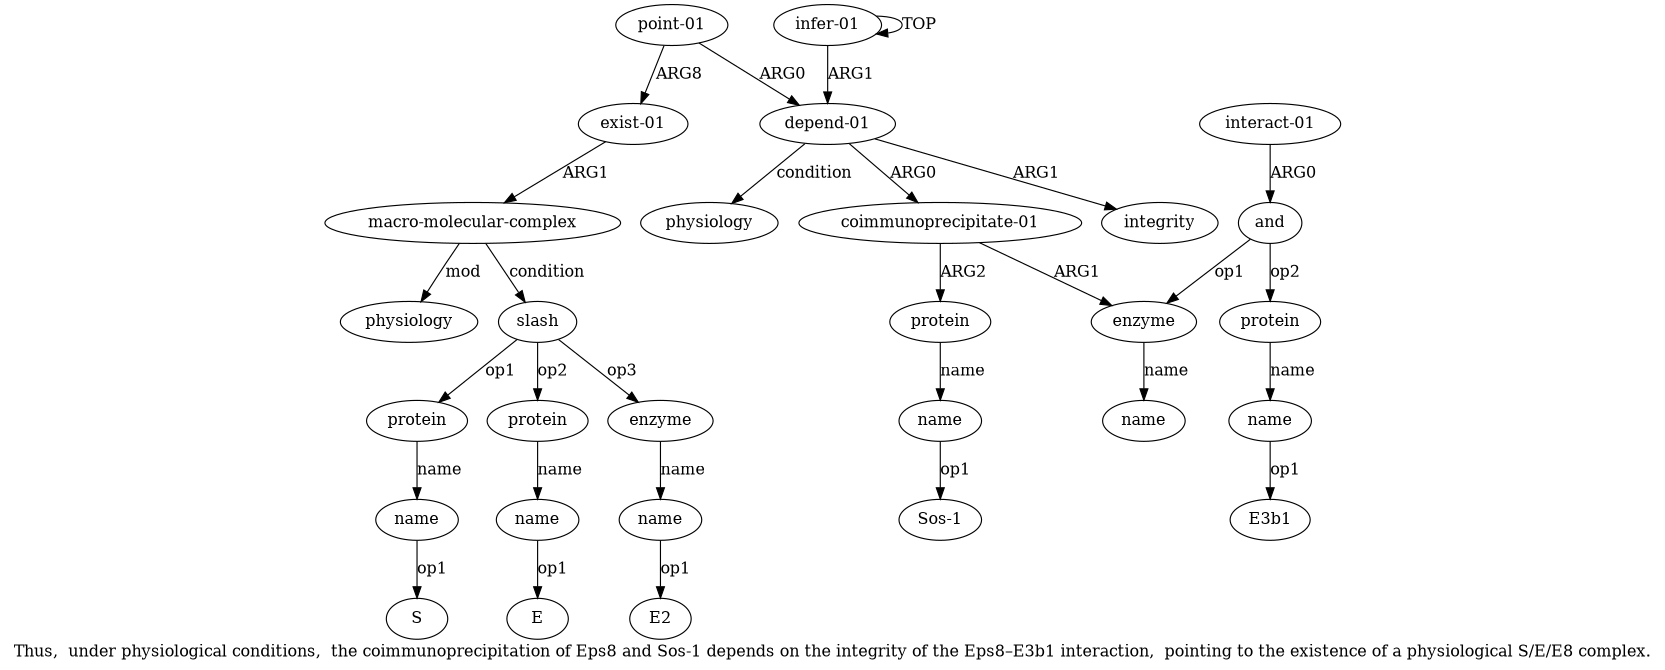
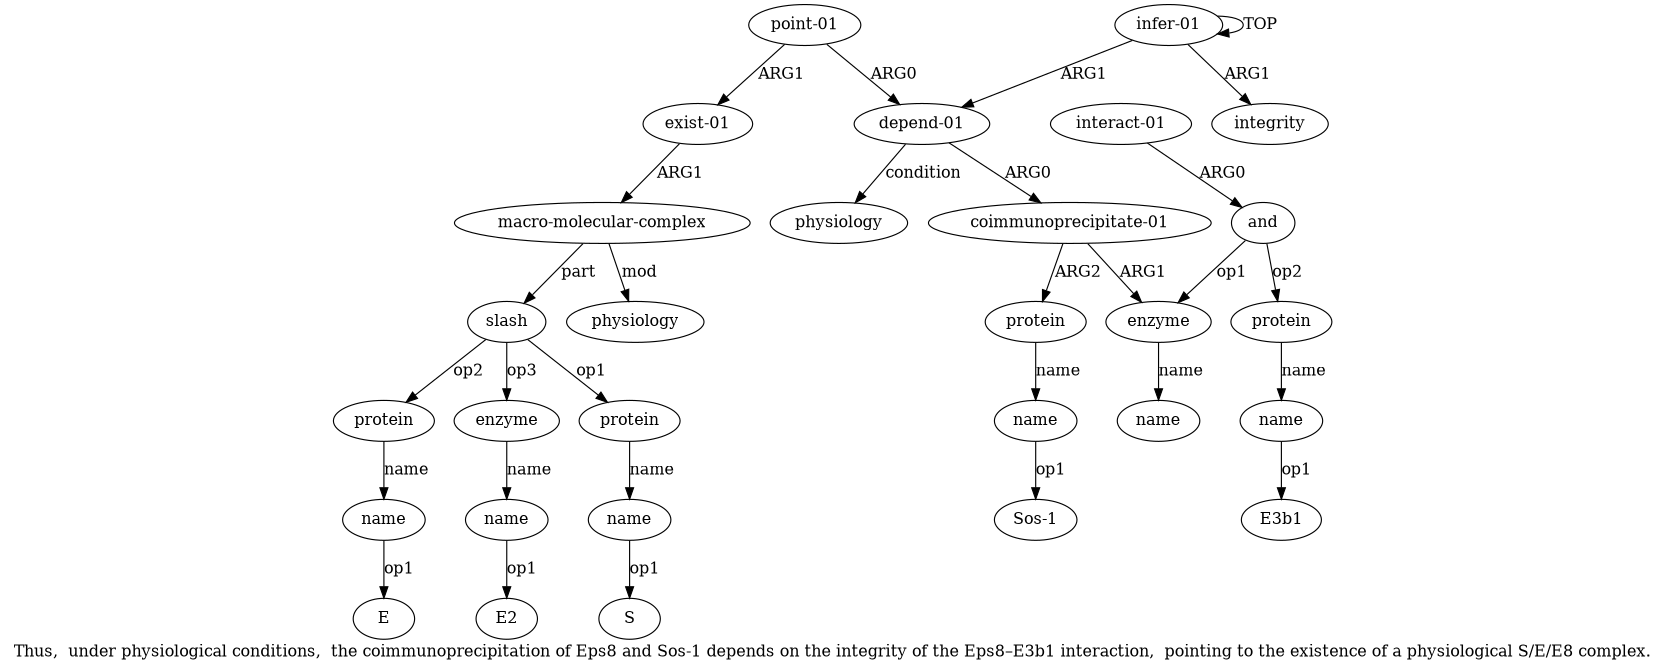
(679, 75) -> (781, 75)
(990, 172) -> (1215, 70)
(547, 272) -> (579, 272)
